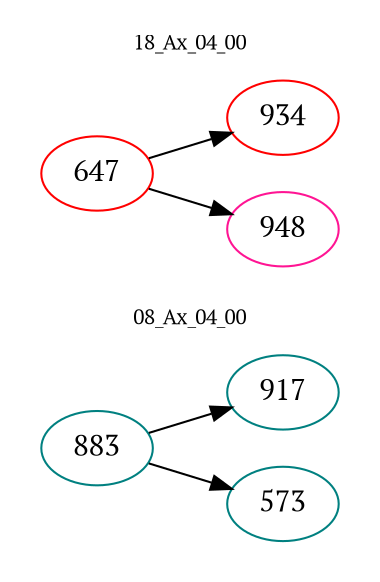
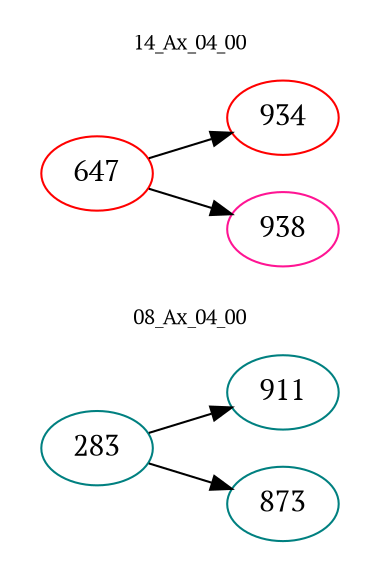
(190, 44) -> (190, 44)
(283, 229) -> (283, 229)
(283, 392) -> (283, 392)
(97, 448) -> (97, 448)
(283, 504) -> (283, 504)
